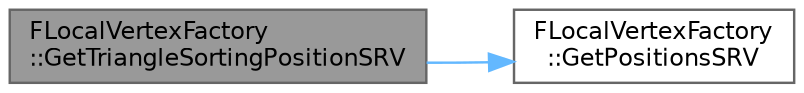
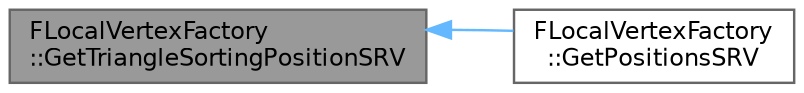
(458, 63) -> (482, 30)
